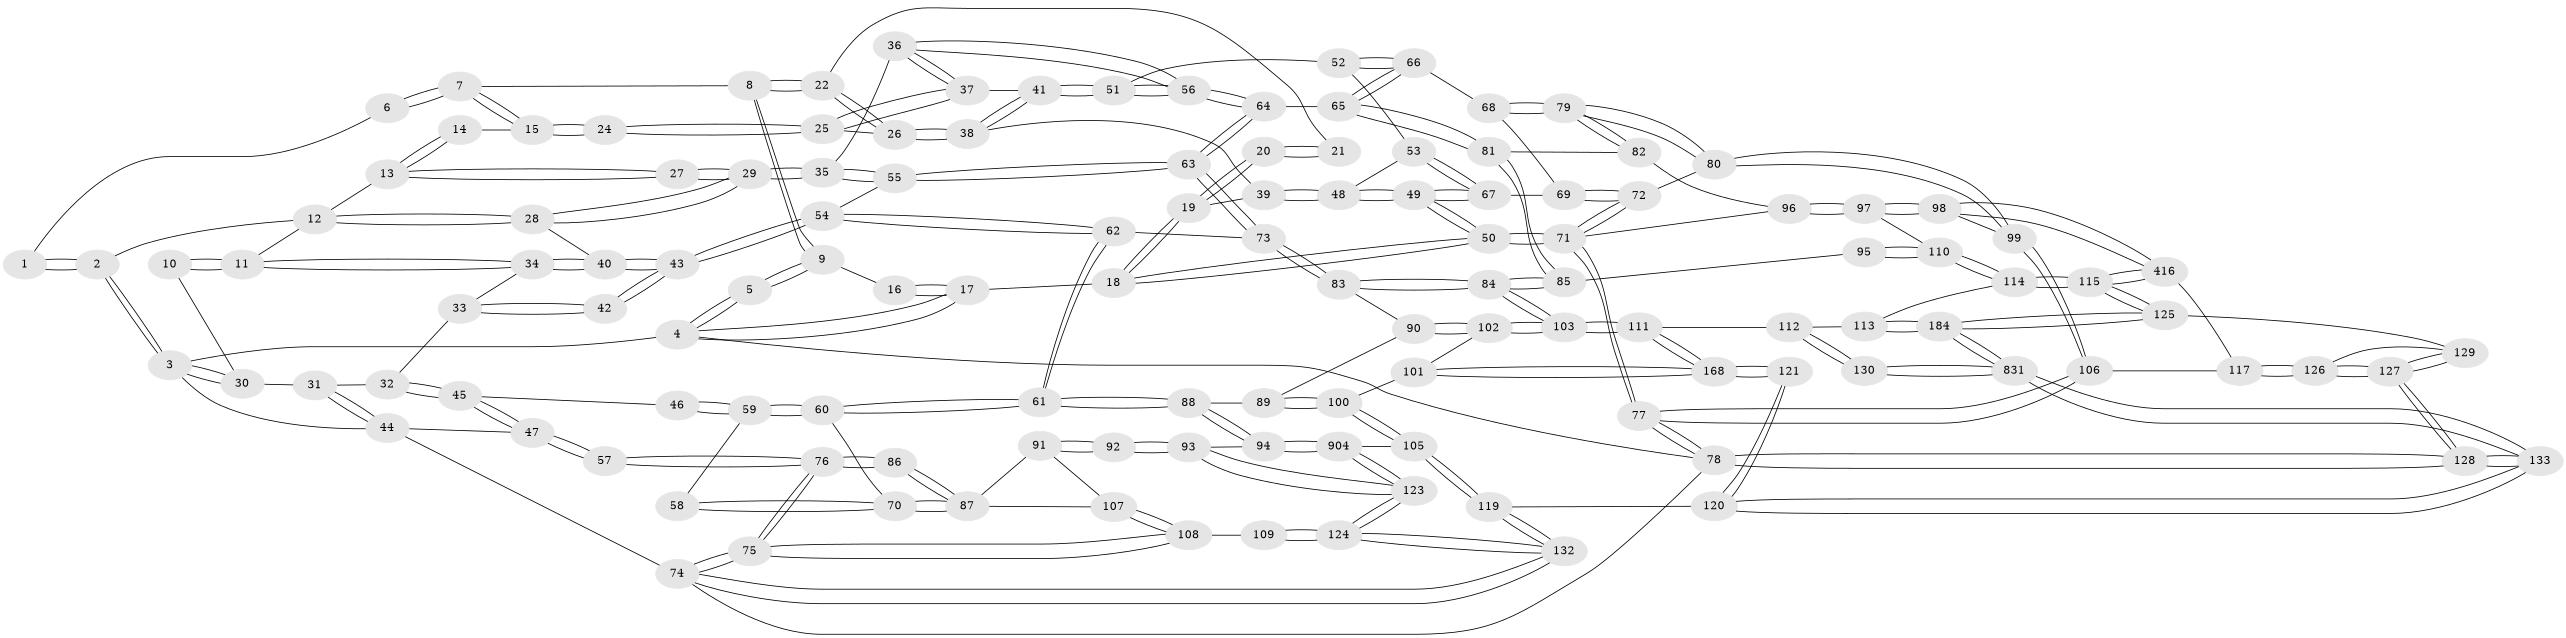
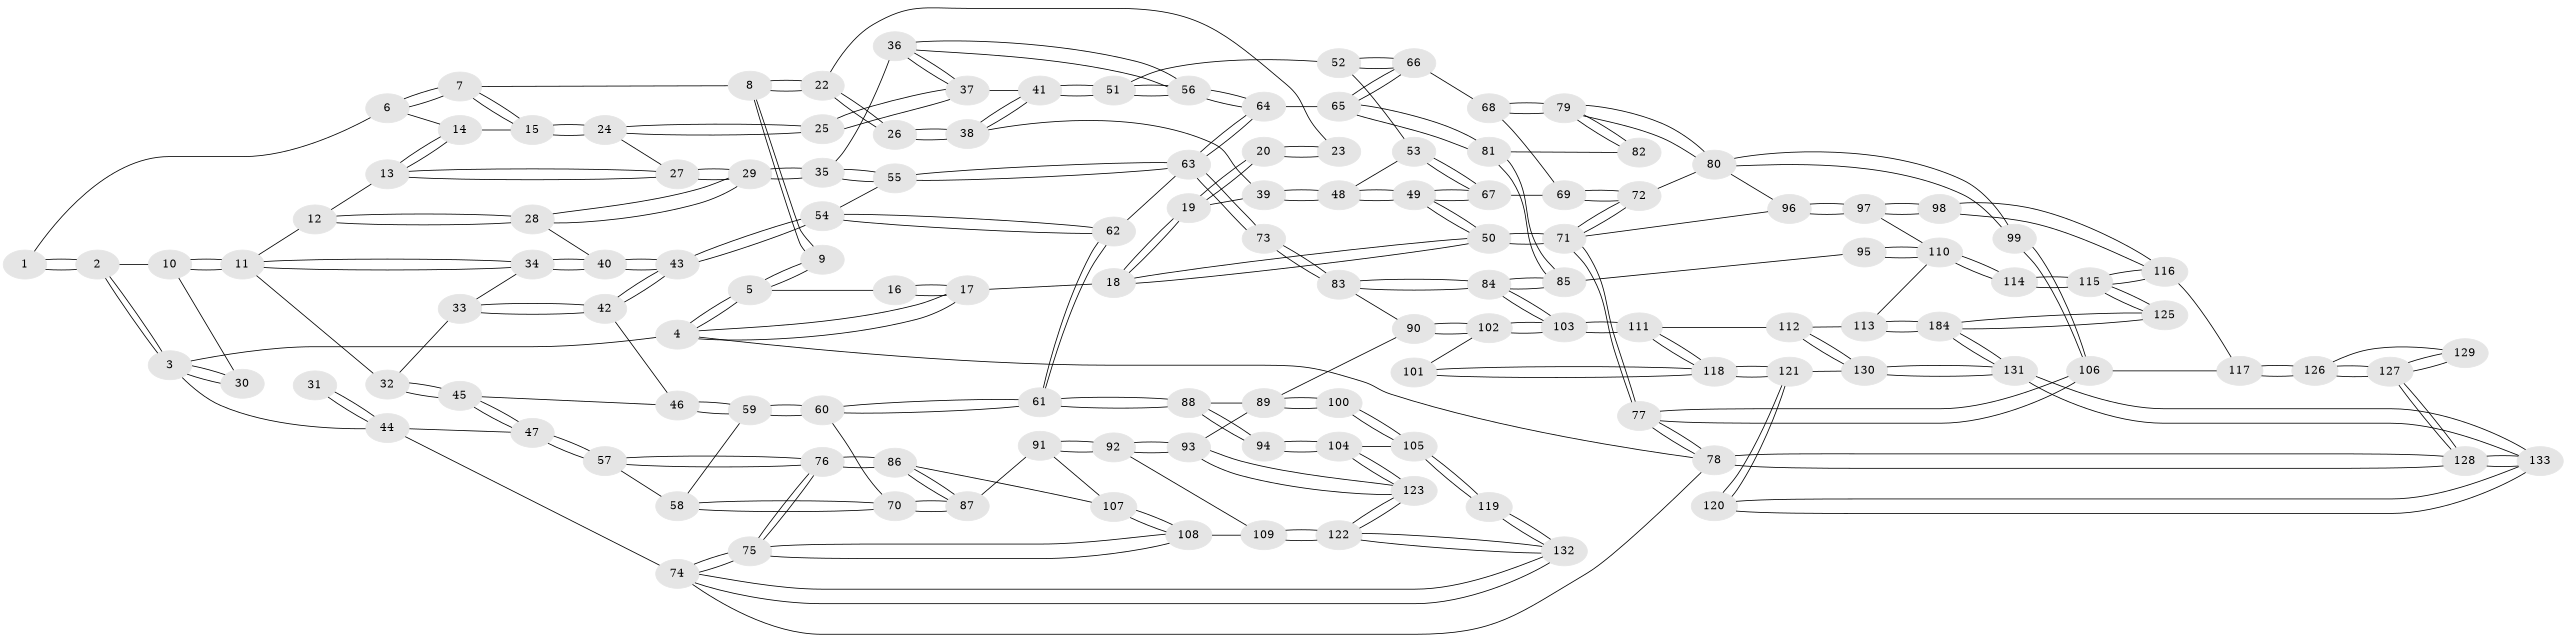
none -> (424, 119)
(862, 132) -> none
none -> (641, 152)
(1339, 152) -> (1339, 152)
(1708, 193) -> (1752, 187)
(1977, 224) -> none
(202, 231) -> (134, 265)
(1189, 235) -> (1151, 198)
(2165, 272) -> (2165, 272)
(859, 275) -> (823, 290)
(1937, 299) -> (1902, 290)
(2317, 324) -> none
none -> (641, 357)
none -> (1827, 371)
(2015, 371) -> (2015, 371)
(1714, 372) -> (1714, 372)
(279, 385) -> none
(351, 385) -> (315, 324)
(1370, 390) -> none
(1227, 447) -> (1217, 431)
(1339, 447) -> (1339, 447)
none -> (641, 484)
none -> (1189, 491)
(1040, 507) -> (1004, 484)
(1602, 507) -> none
(1339, 535) -> (1339, 535)
